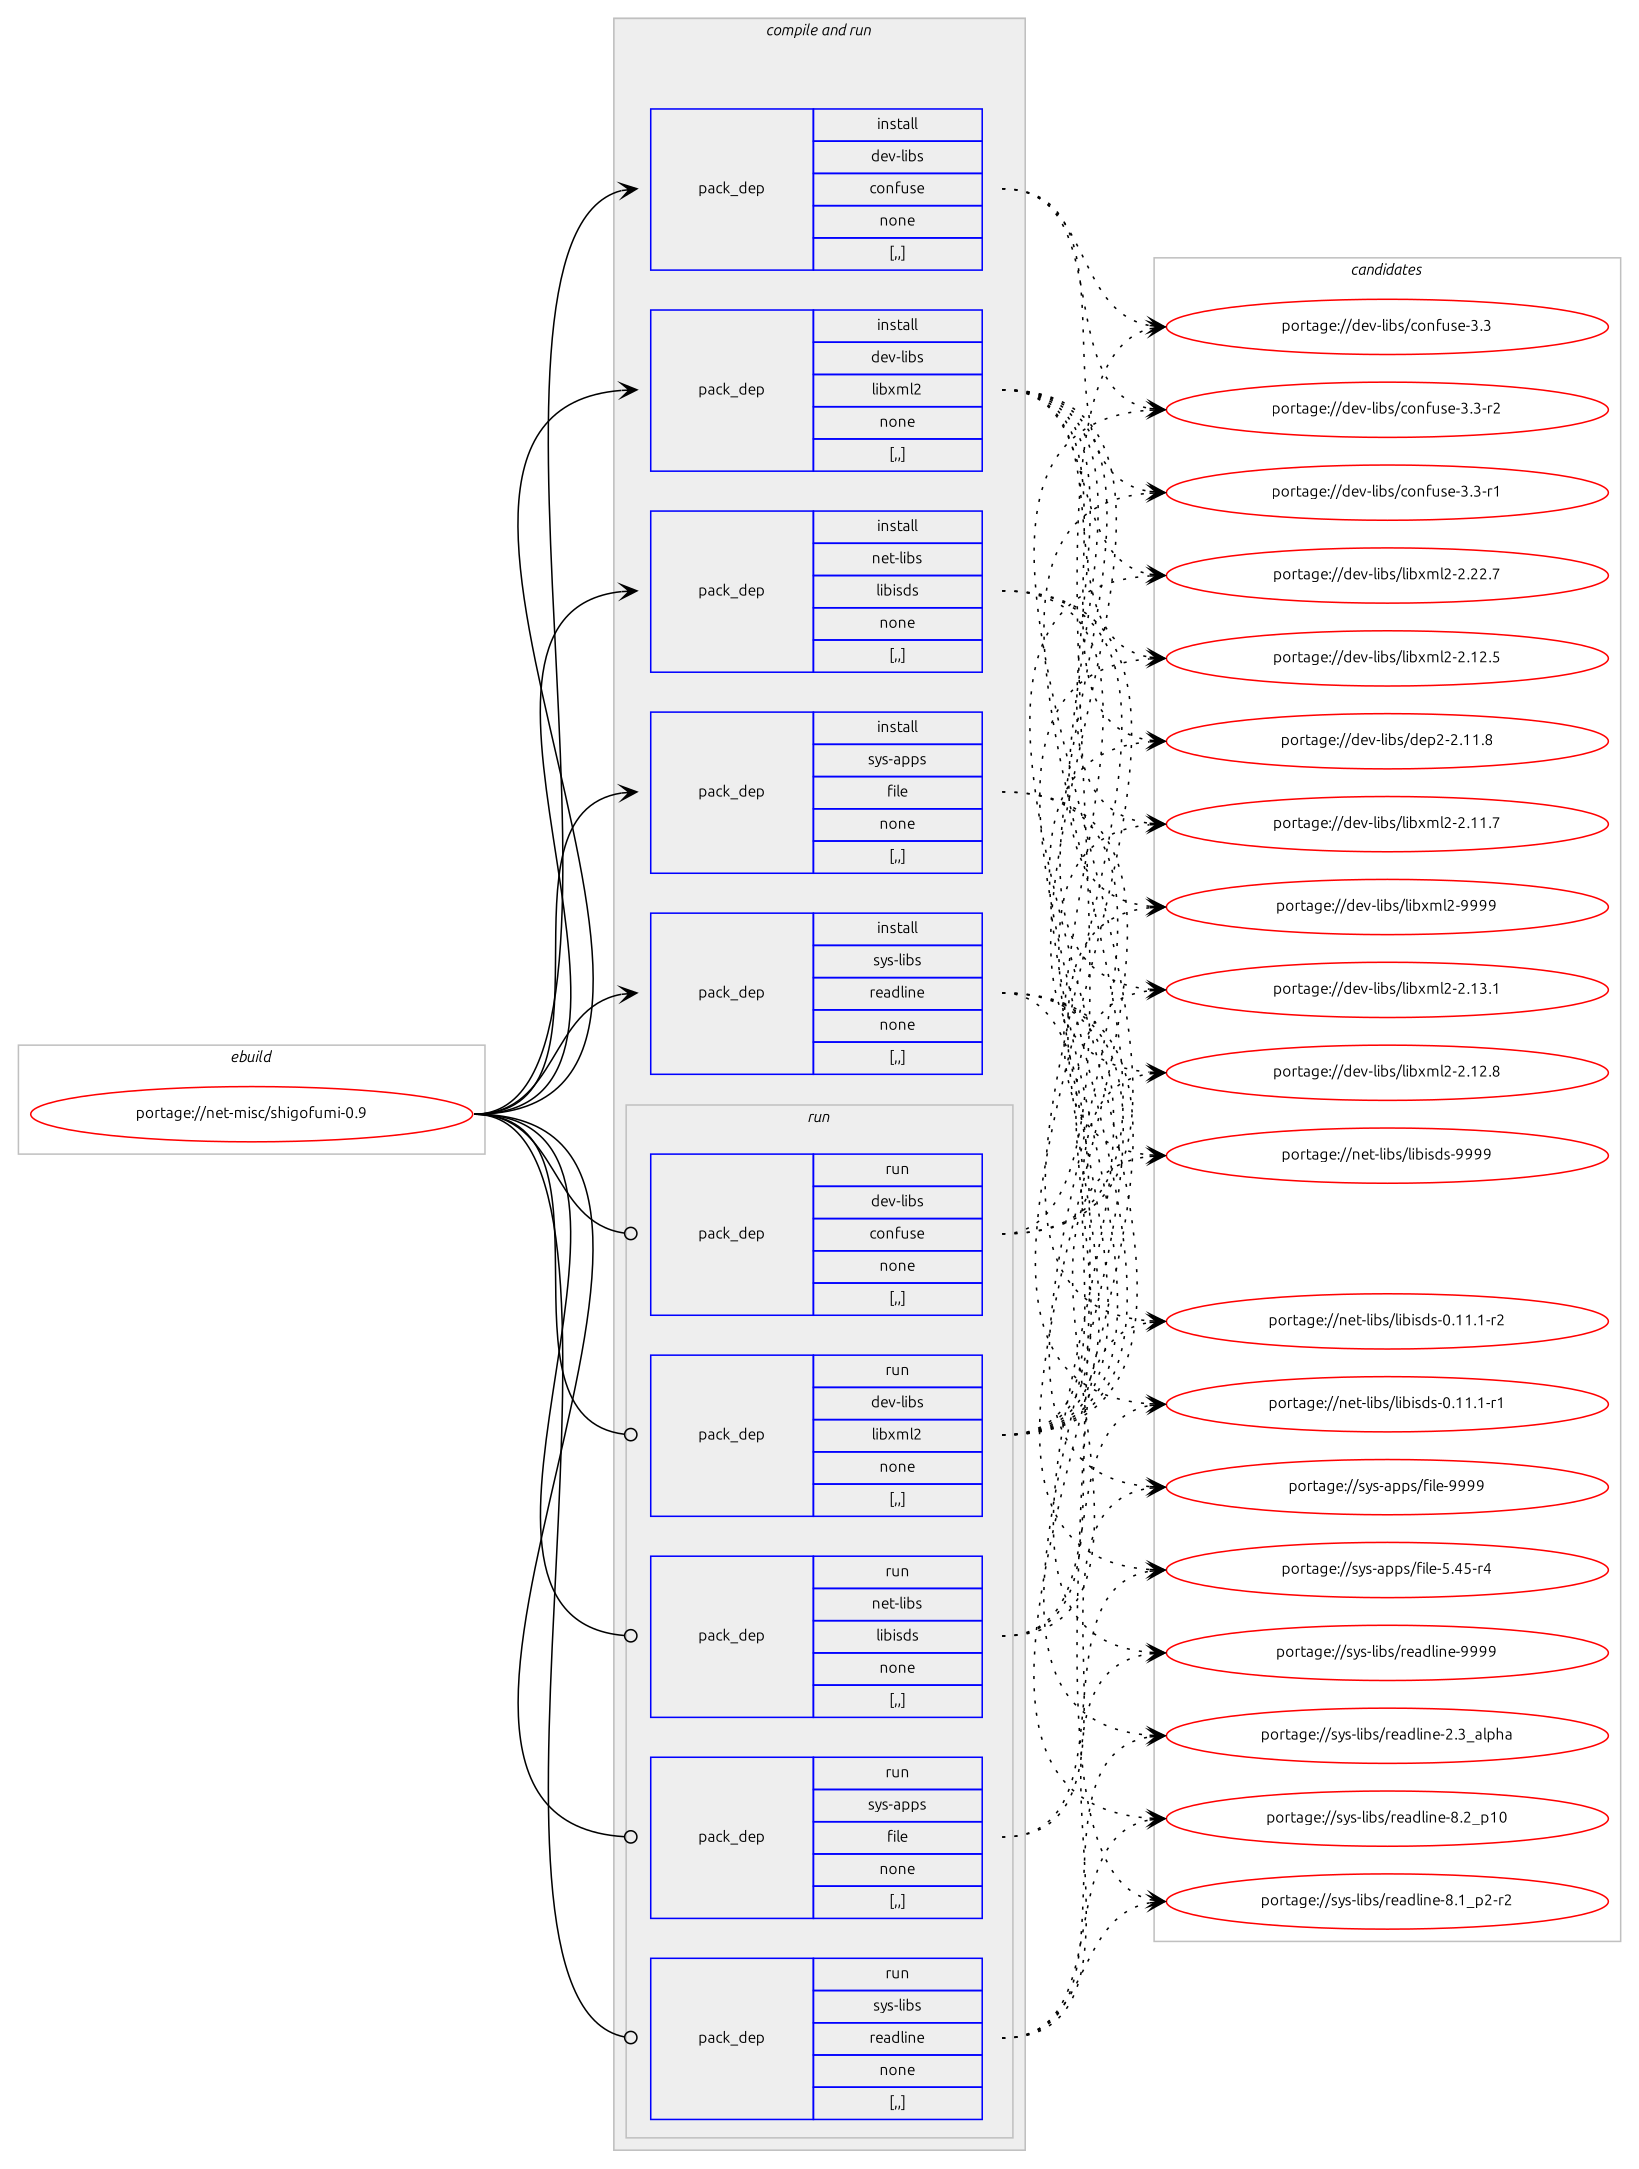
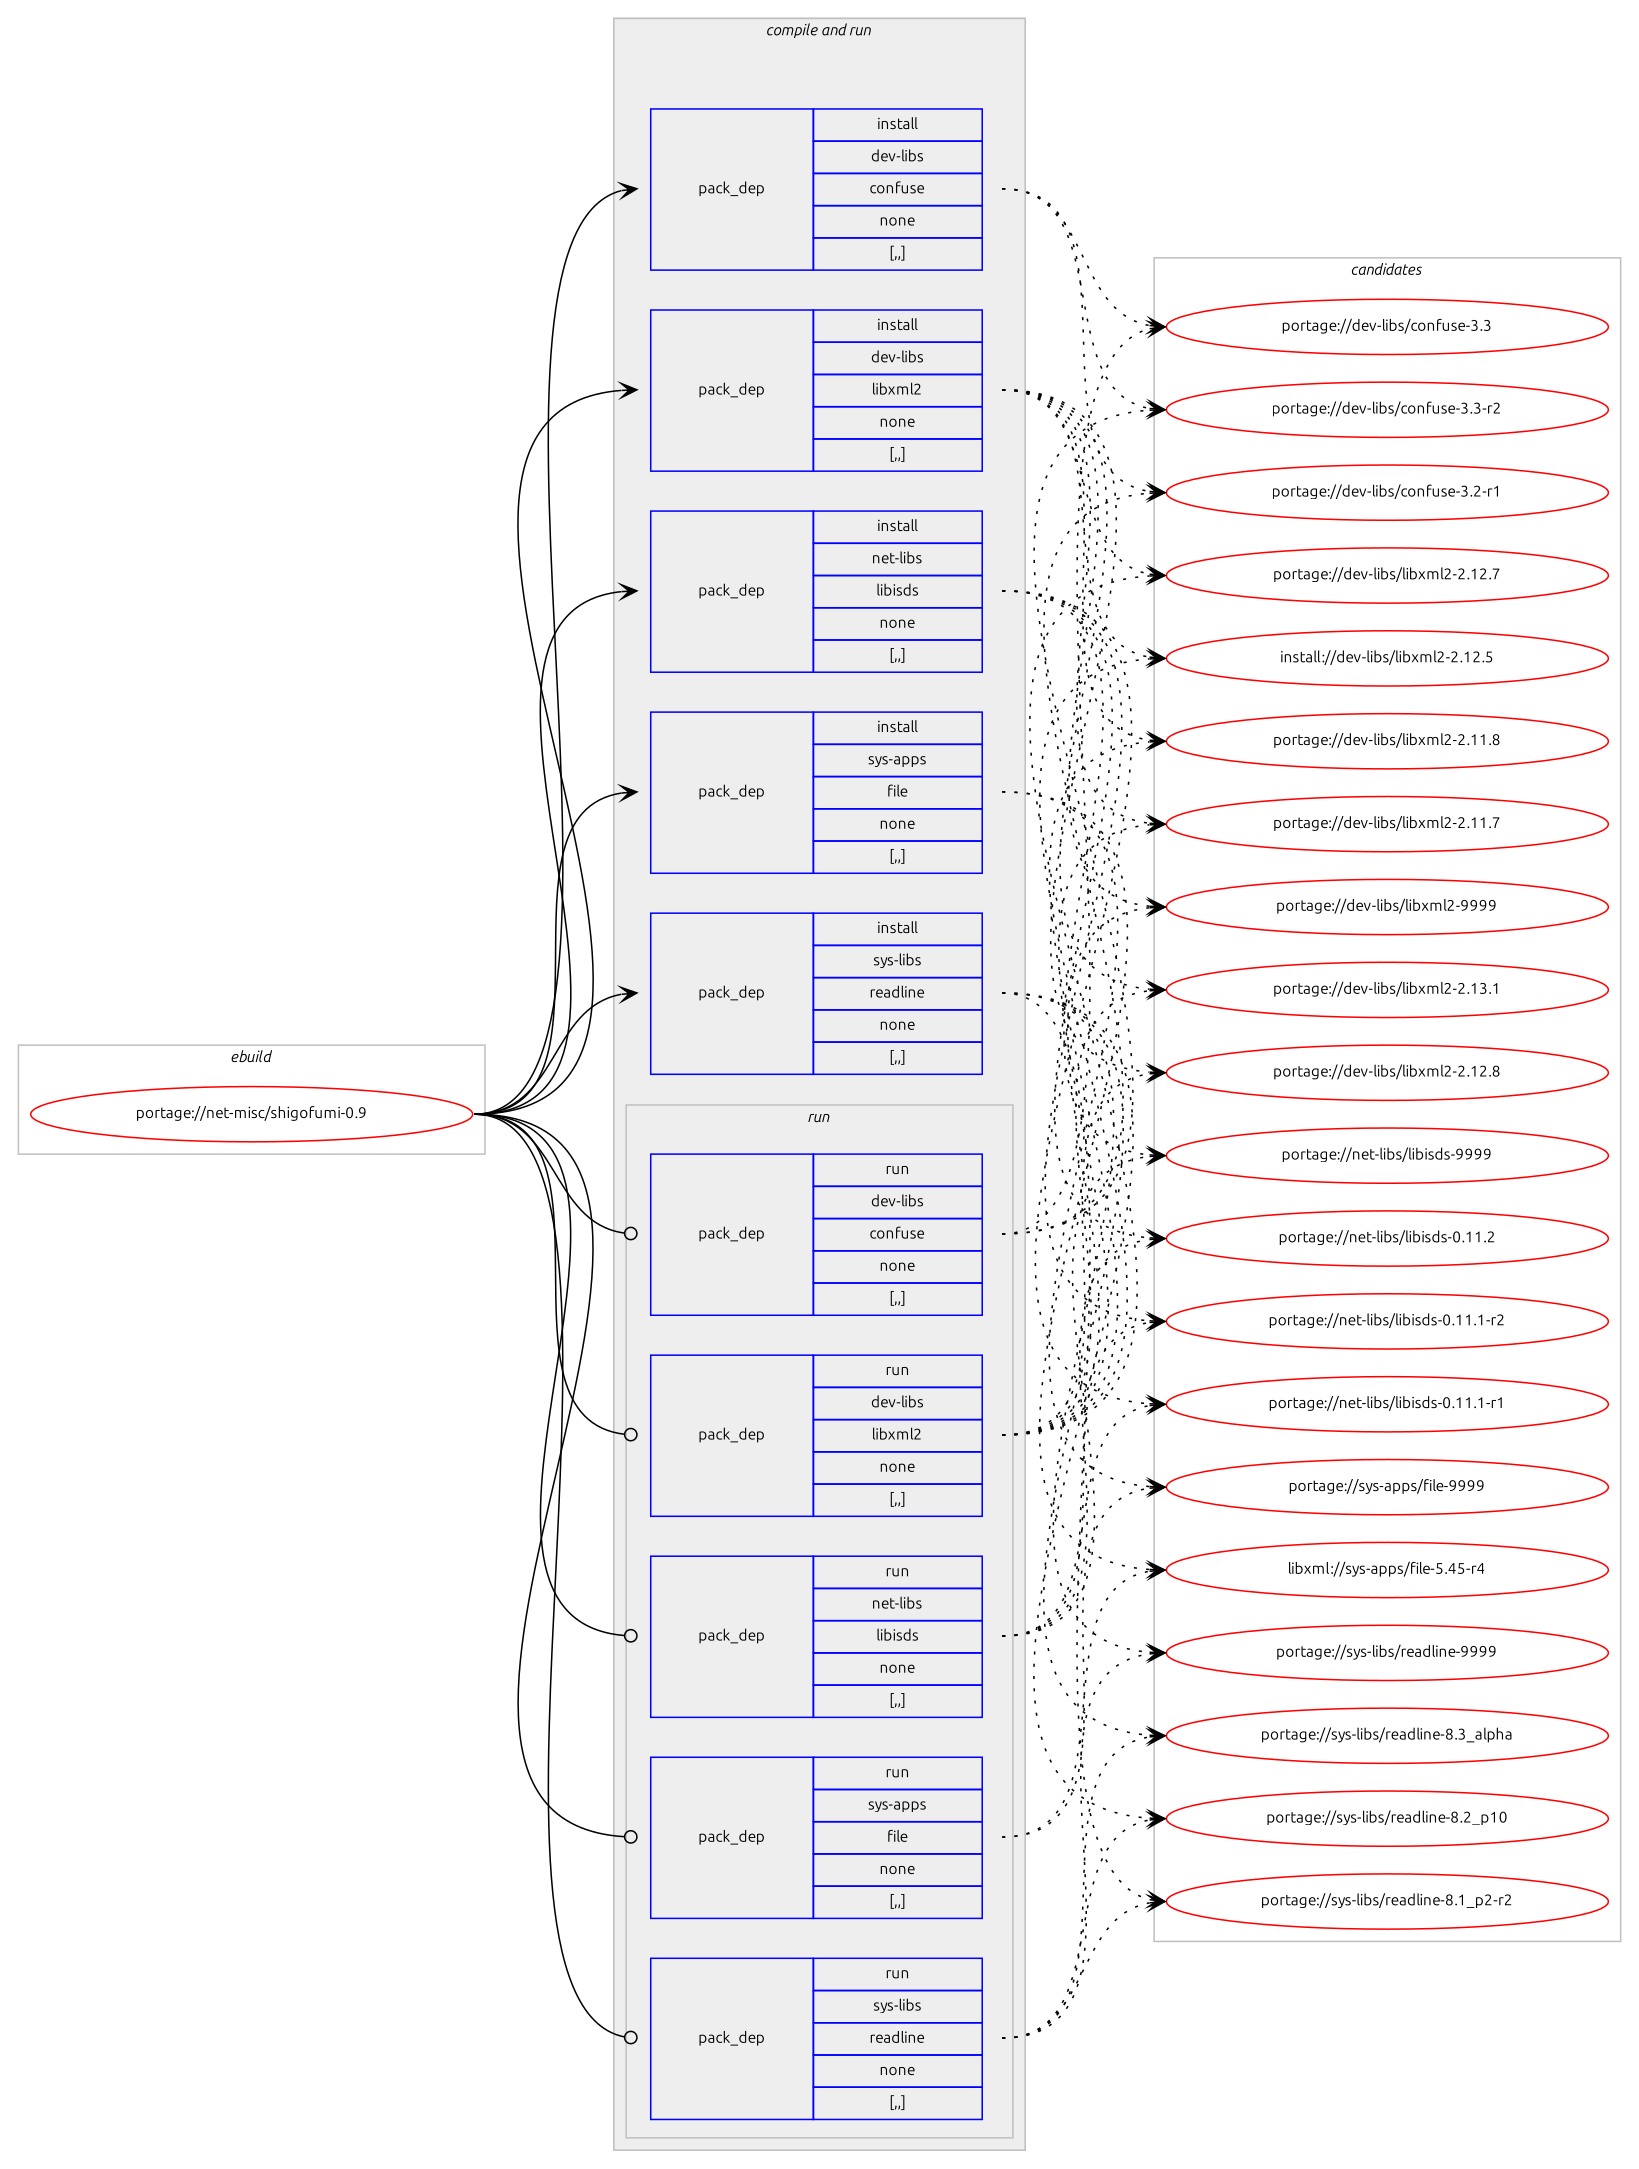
(1387, 493) -> (1387, 493)
(1387, 576) -> (1387, 576)
(1387, 658) -> (1387, 658)
(1387, 741) -> (1387, 741)
none -> (1387, 1239)
(1387, 1570) -> (1387, 1570)
(1387, 1736) -> (1387, 1736)
